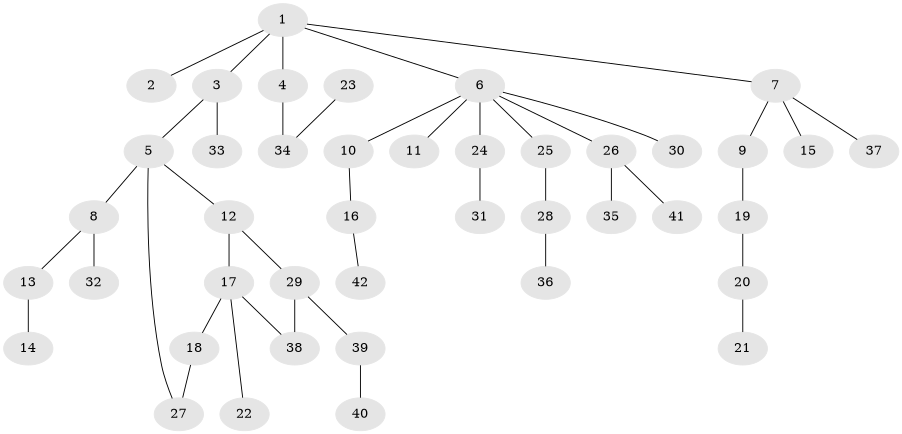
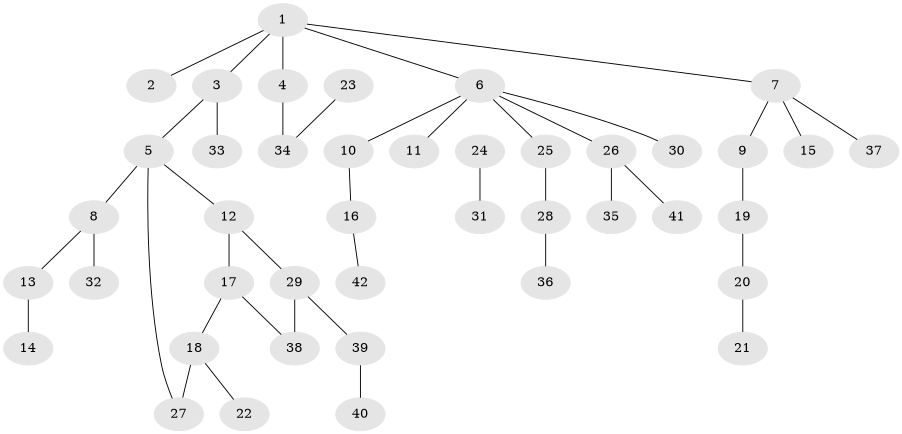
(480, 119) -> none
(237, 349) -> (219, 381)
